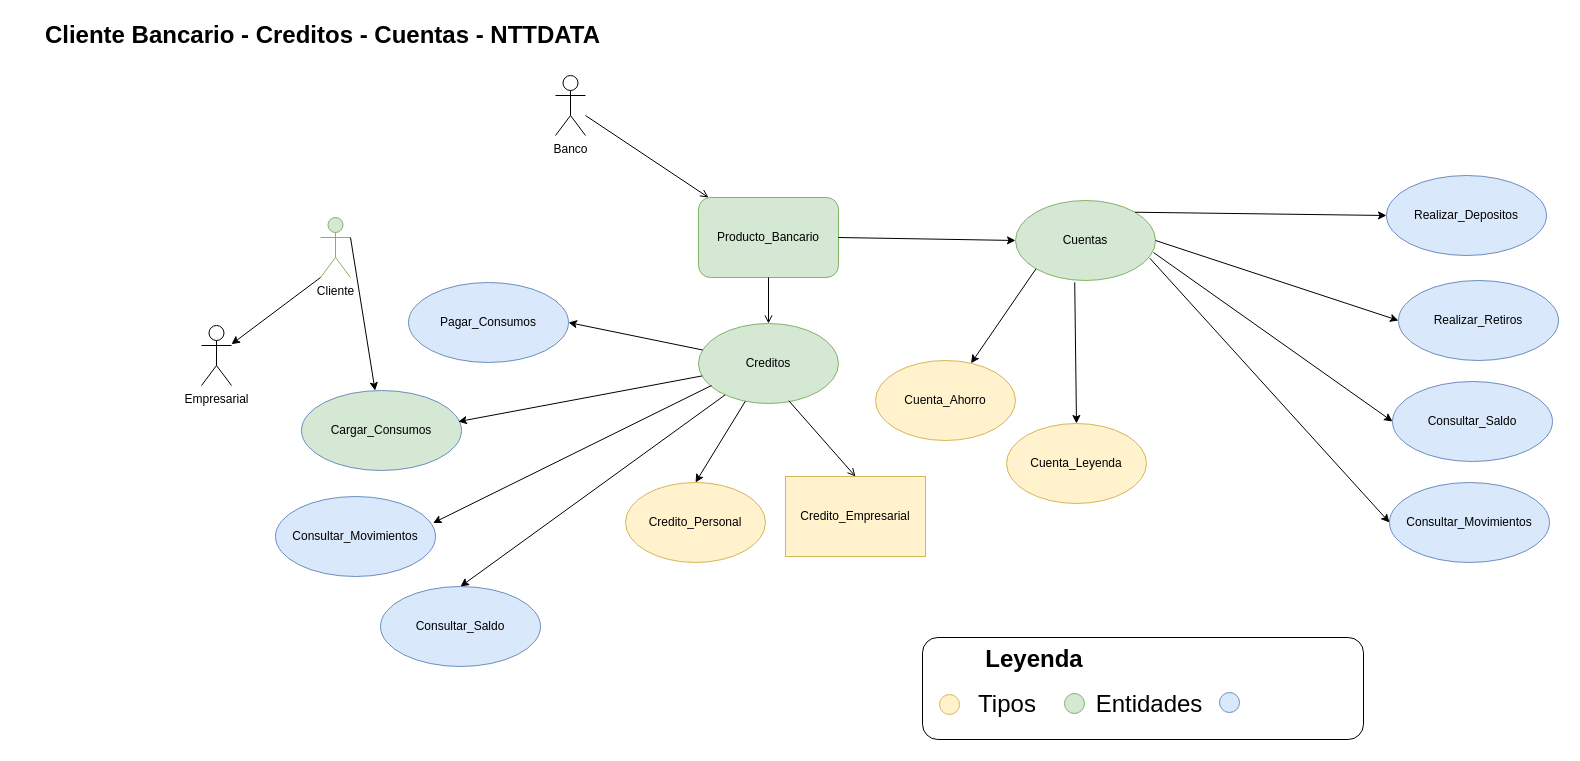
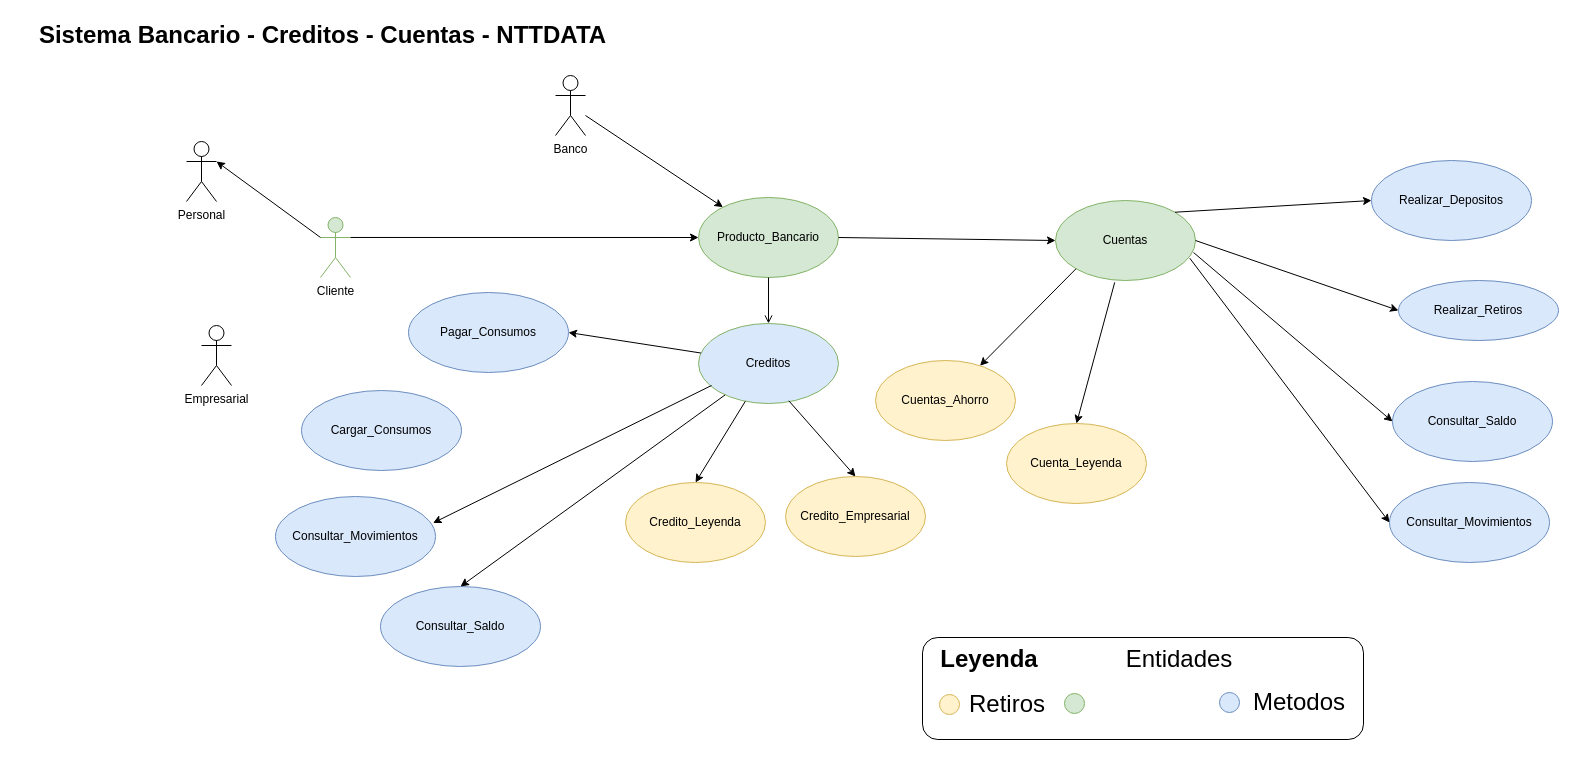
(323, 36) -> (323, 36)
none -> (202, 172)
(703, 194) -> (709, 198)
none -> (270, 201)
(1467, 216) -> (1452, 201)
(769, 238) -> (769, 238)
(1086, 241) -> (1126, 241)
(279, 309) -> none
(362, 312) -> (522, 237)
(1479, 321) -> (1479, 311)
(489, 323) -> (489, 333)
(769, 364) -> (769, 364)
(584, 398) -> none
(946, 401) -> (946, 401)
(382, 431) -> (382, 431)
(851, 471) -> (850, 470)
(856, 517) -> (856, 517)
(696, 523) -> (696, 523)
(1035, 660) -> (990, 660)
none -> (1300, 703)
(1008, 705) -> (1008, 705)
(1150, 705) -> (1180, 660)
